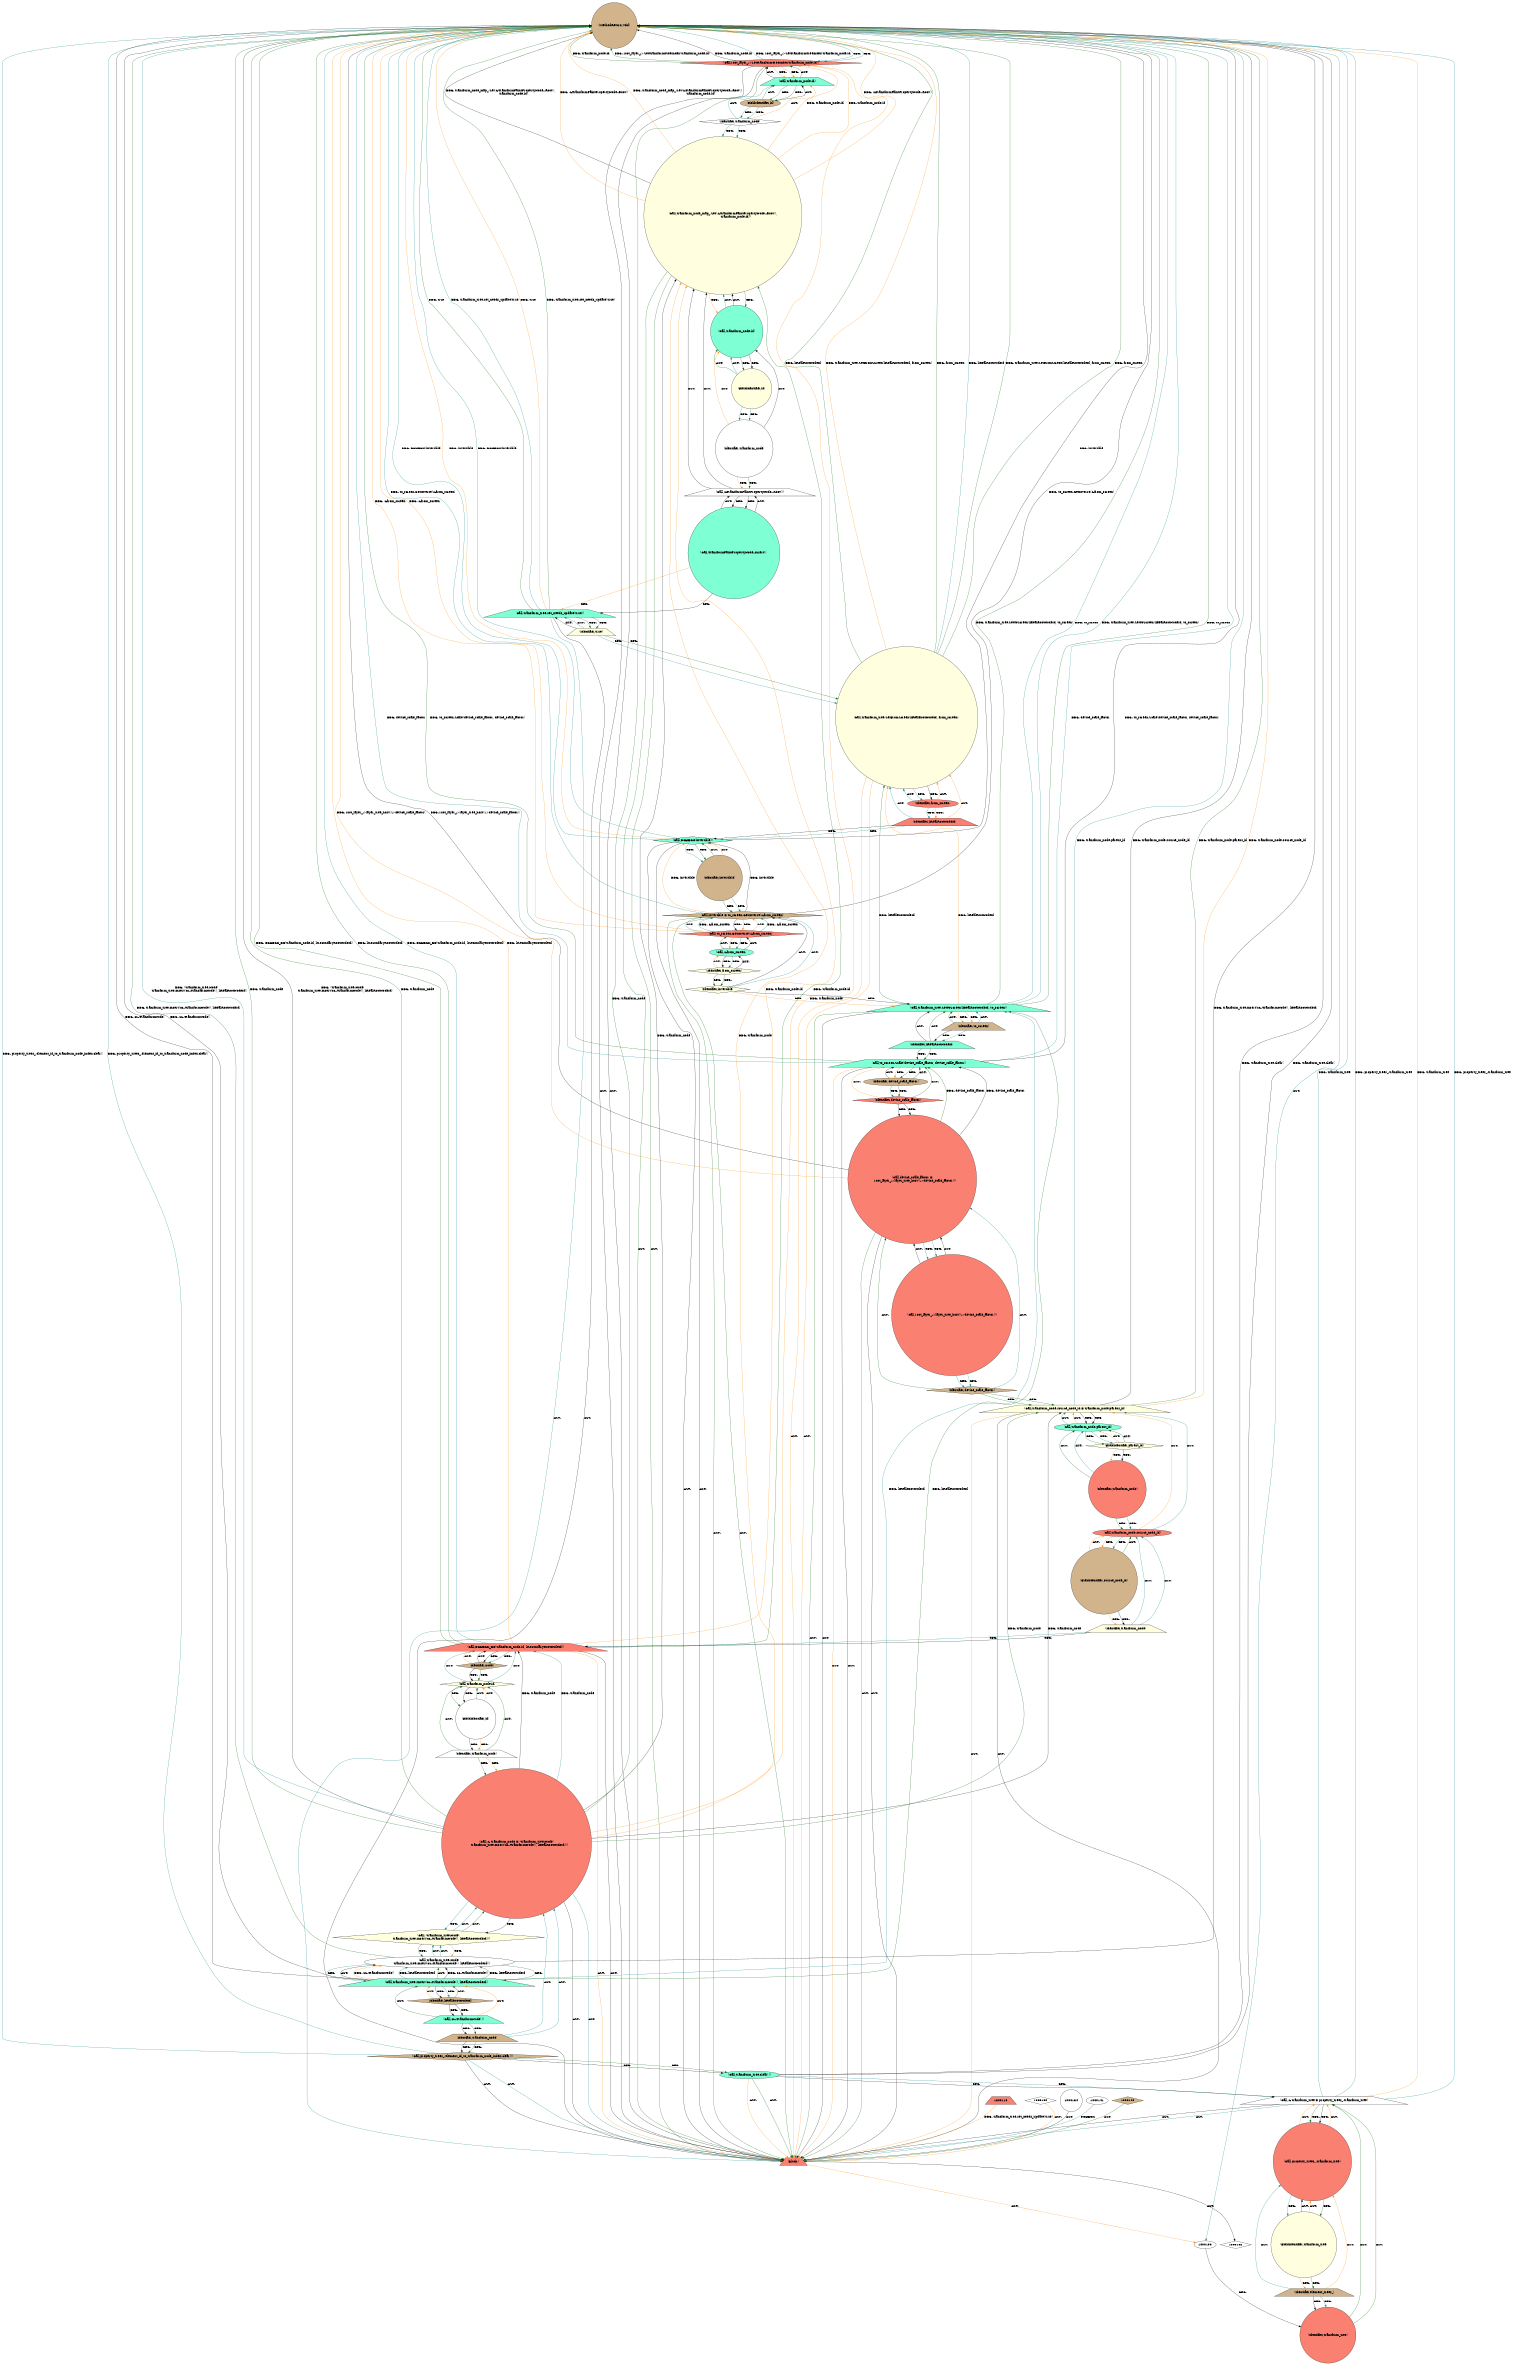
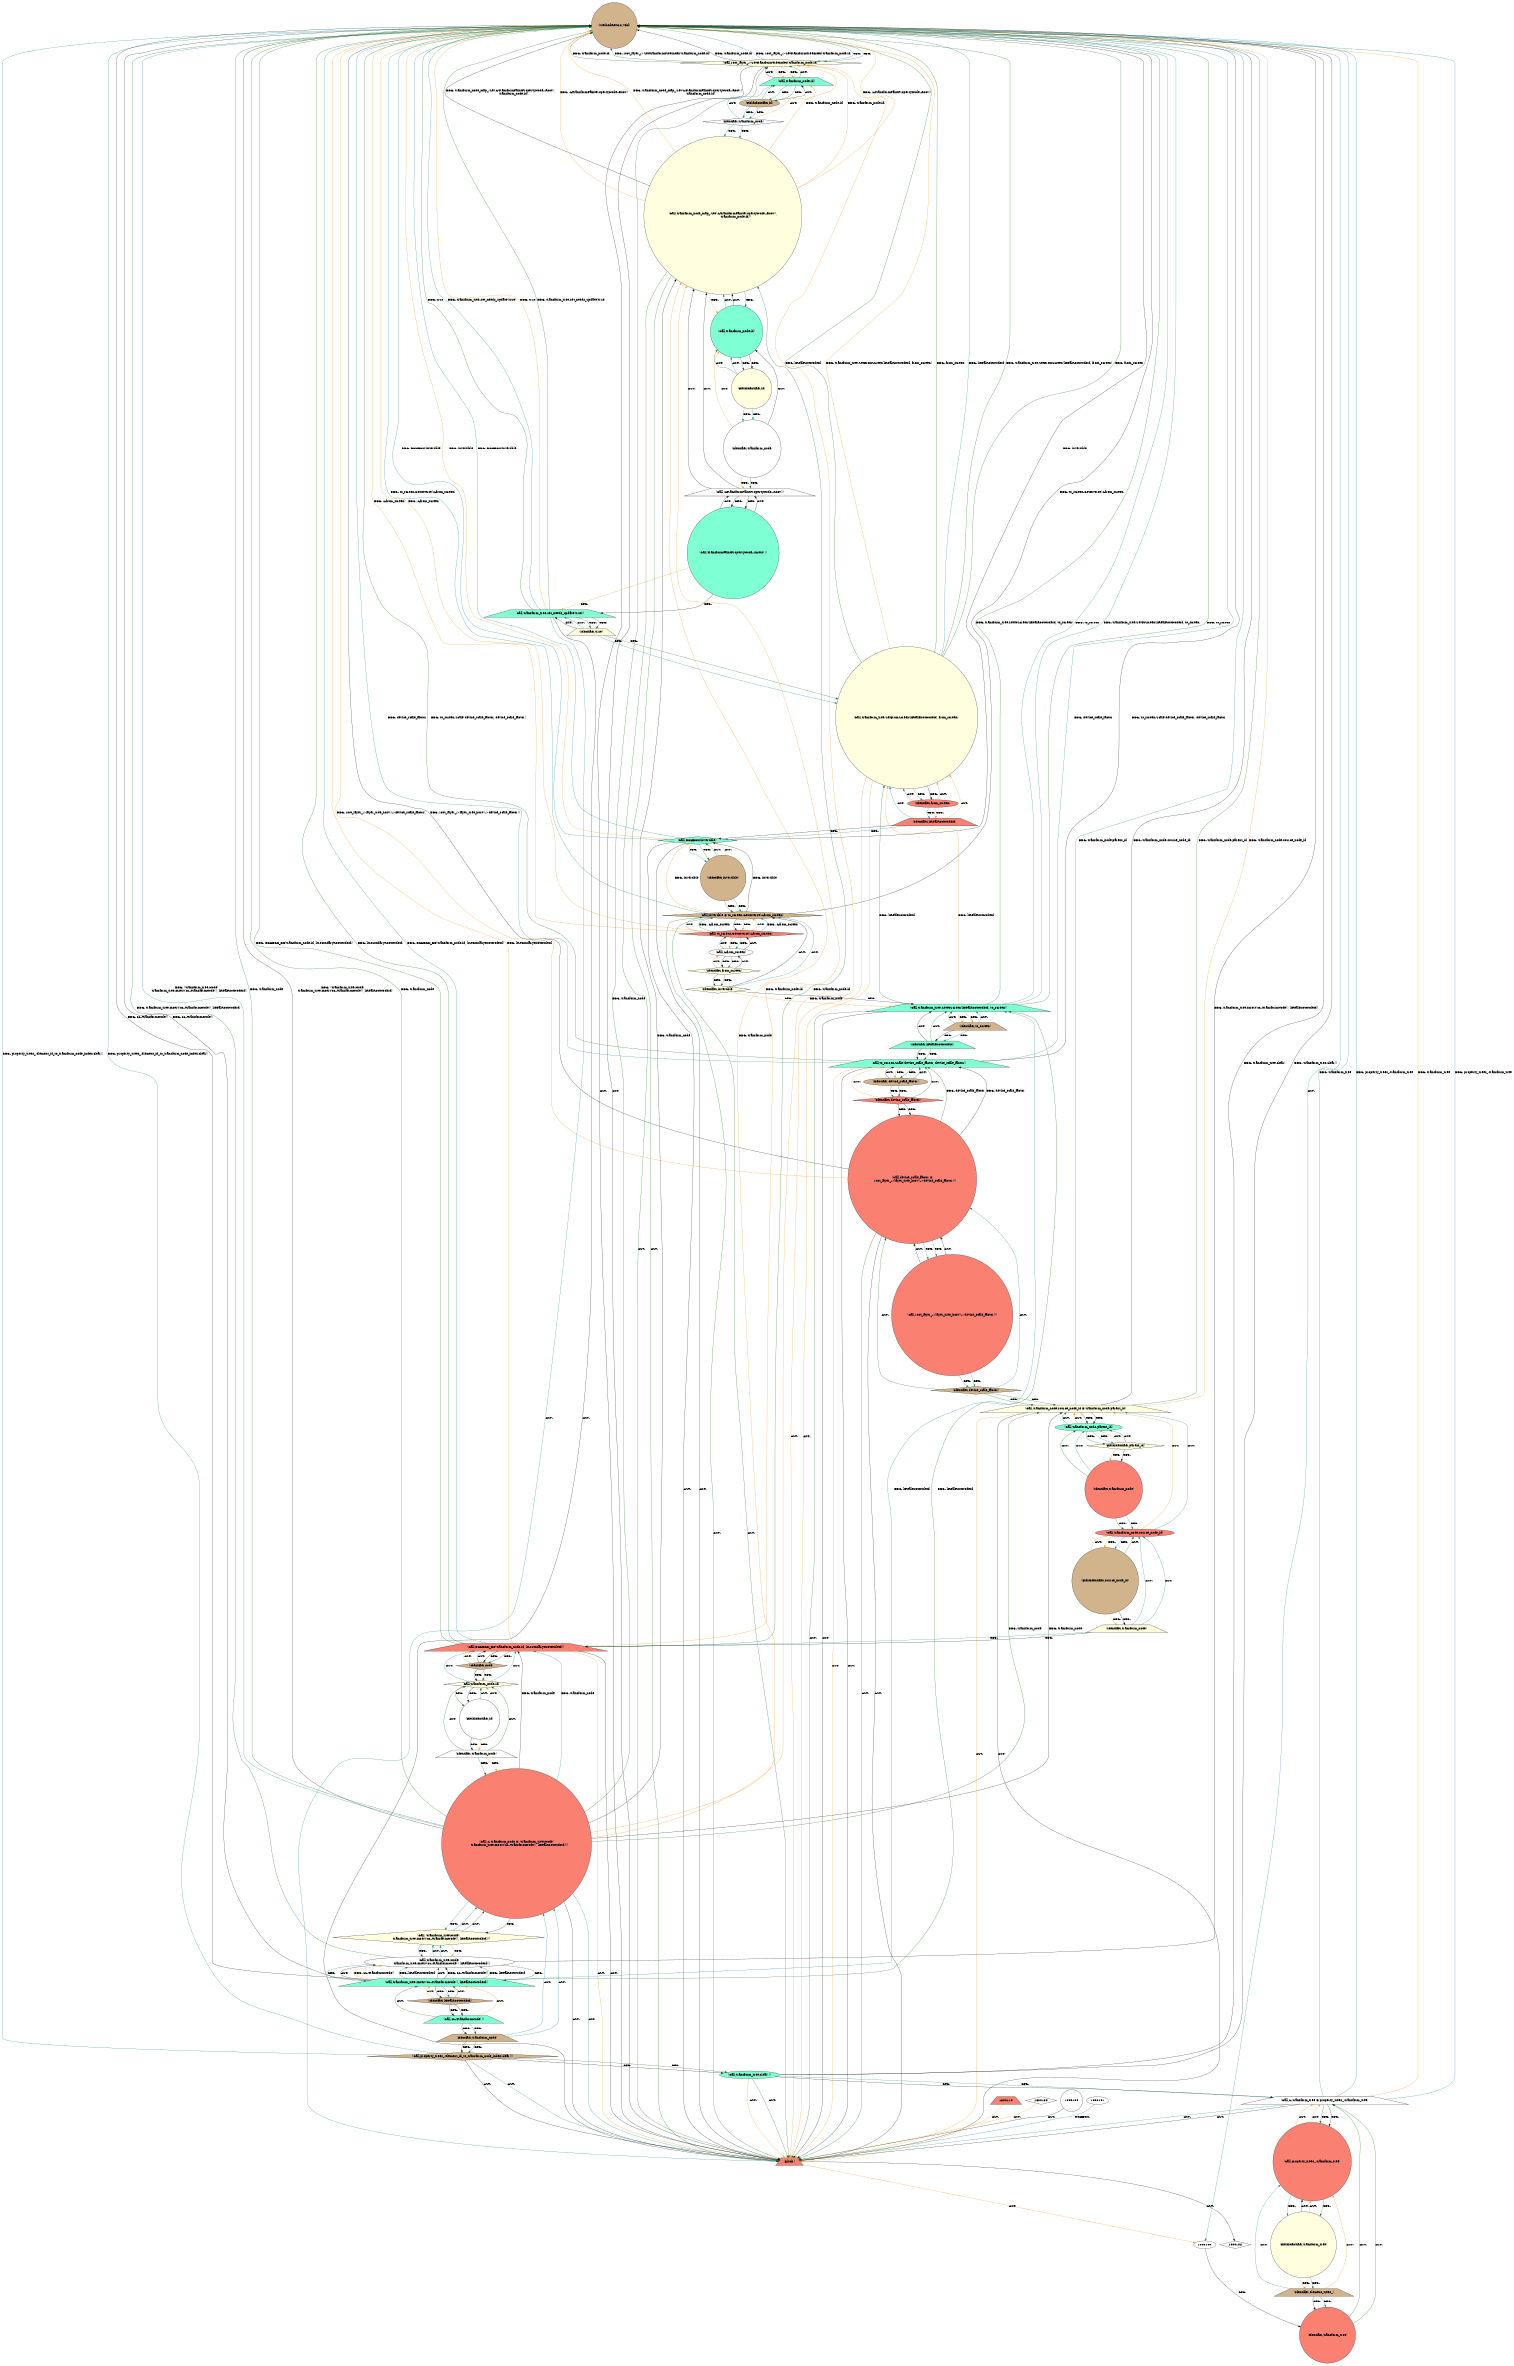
(771, 63) -> (771, 63)
(731, 952) -> (731, 952)
(1128, 2101) -> none
(1019, 2117) -> (996, 2117)
